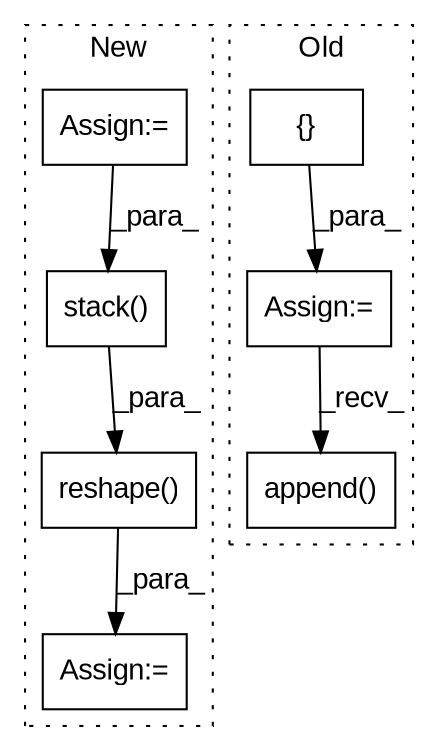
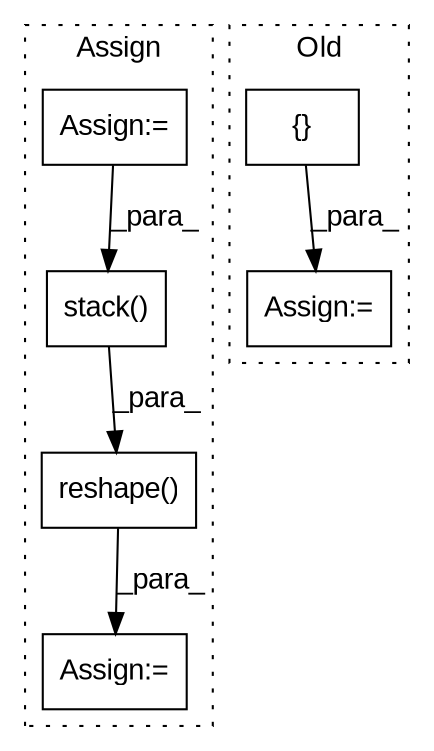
(119, 49) -> (119, 49)
(321, 490) -> none
